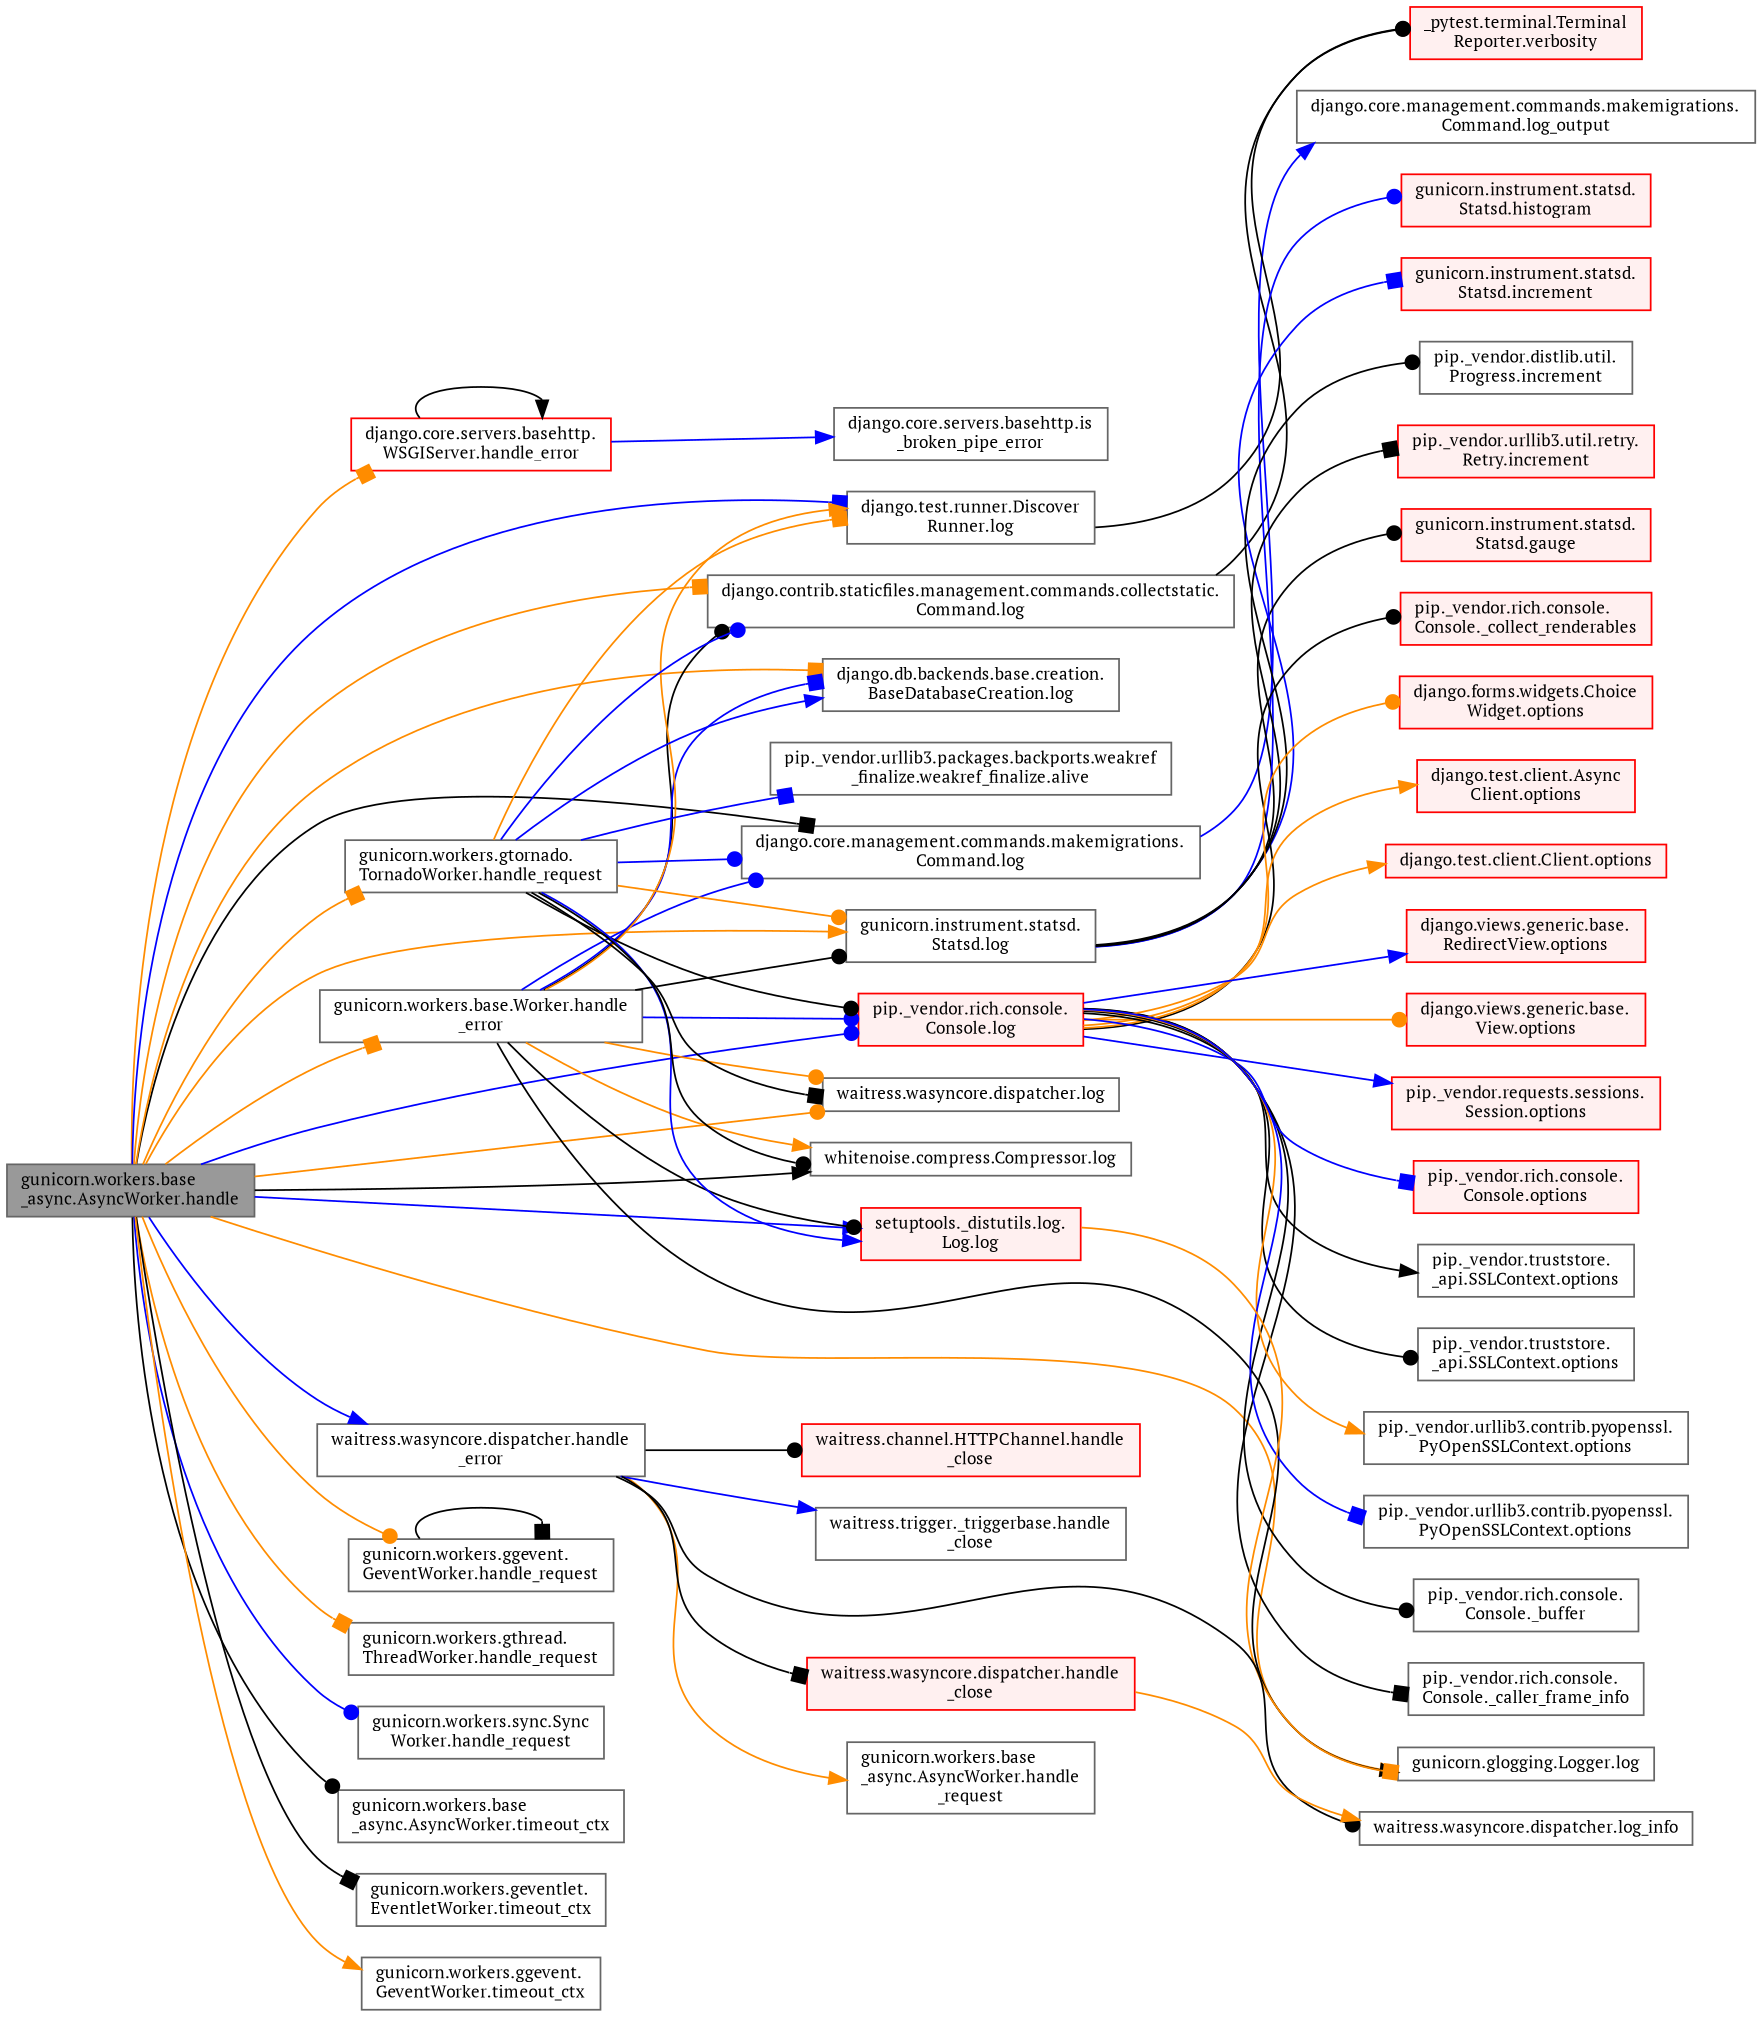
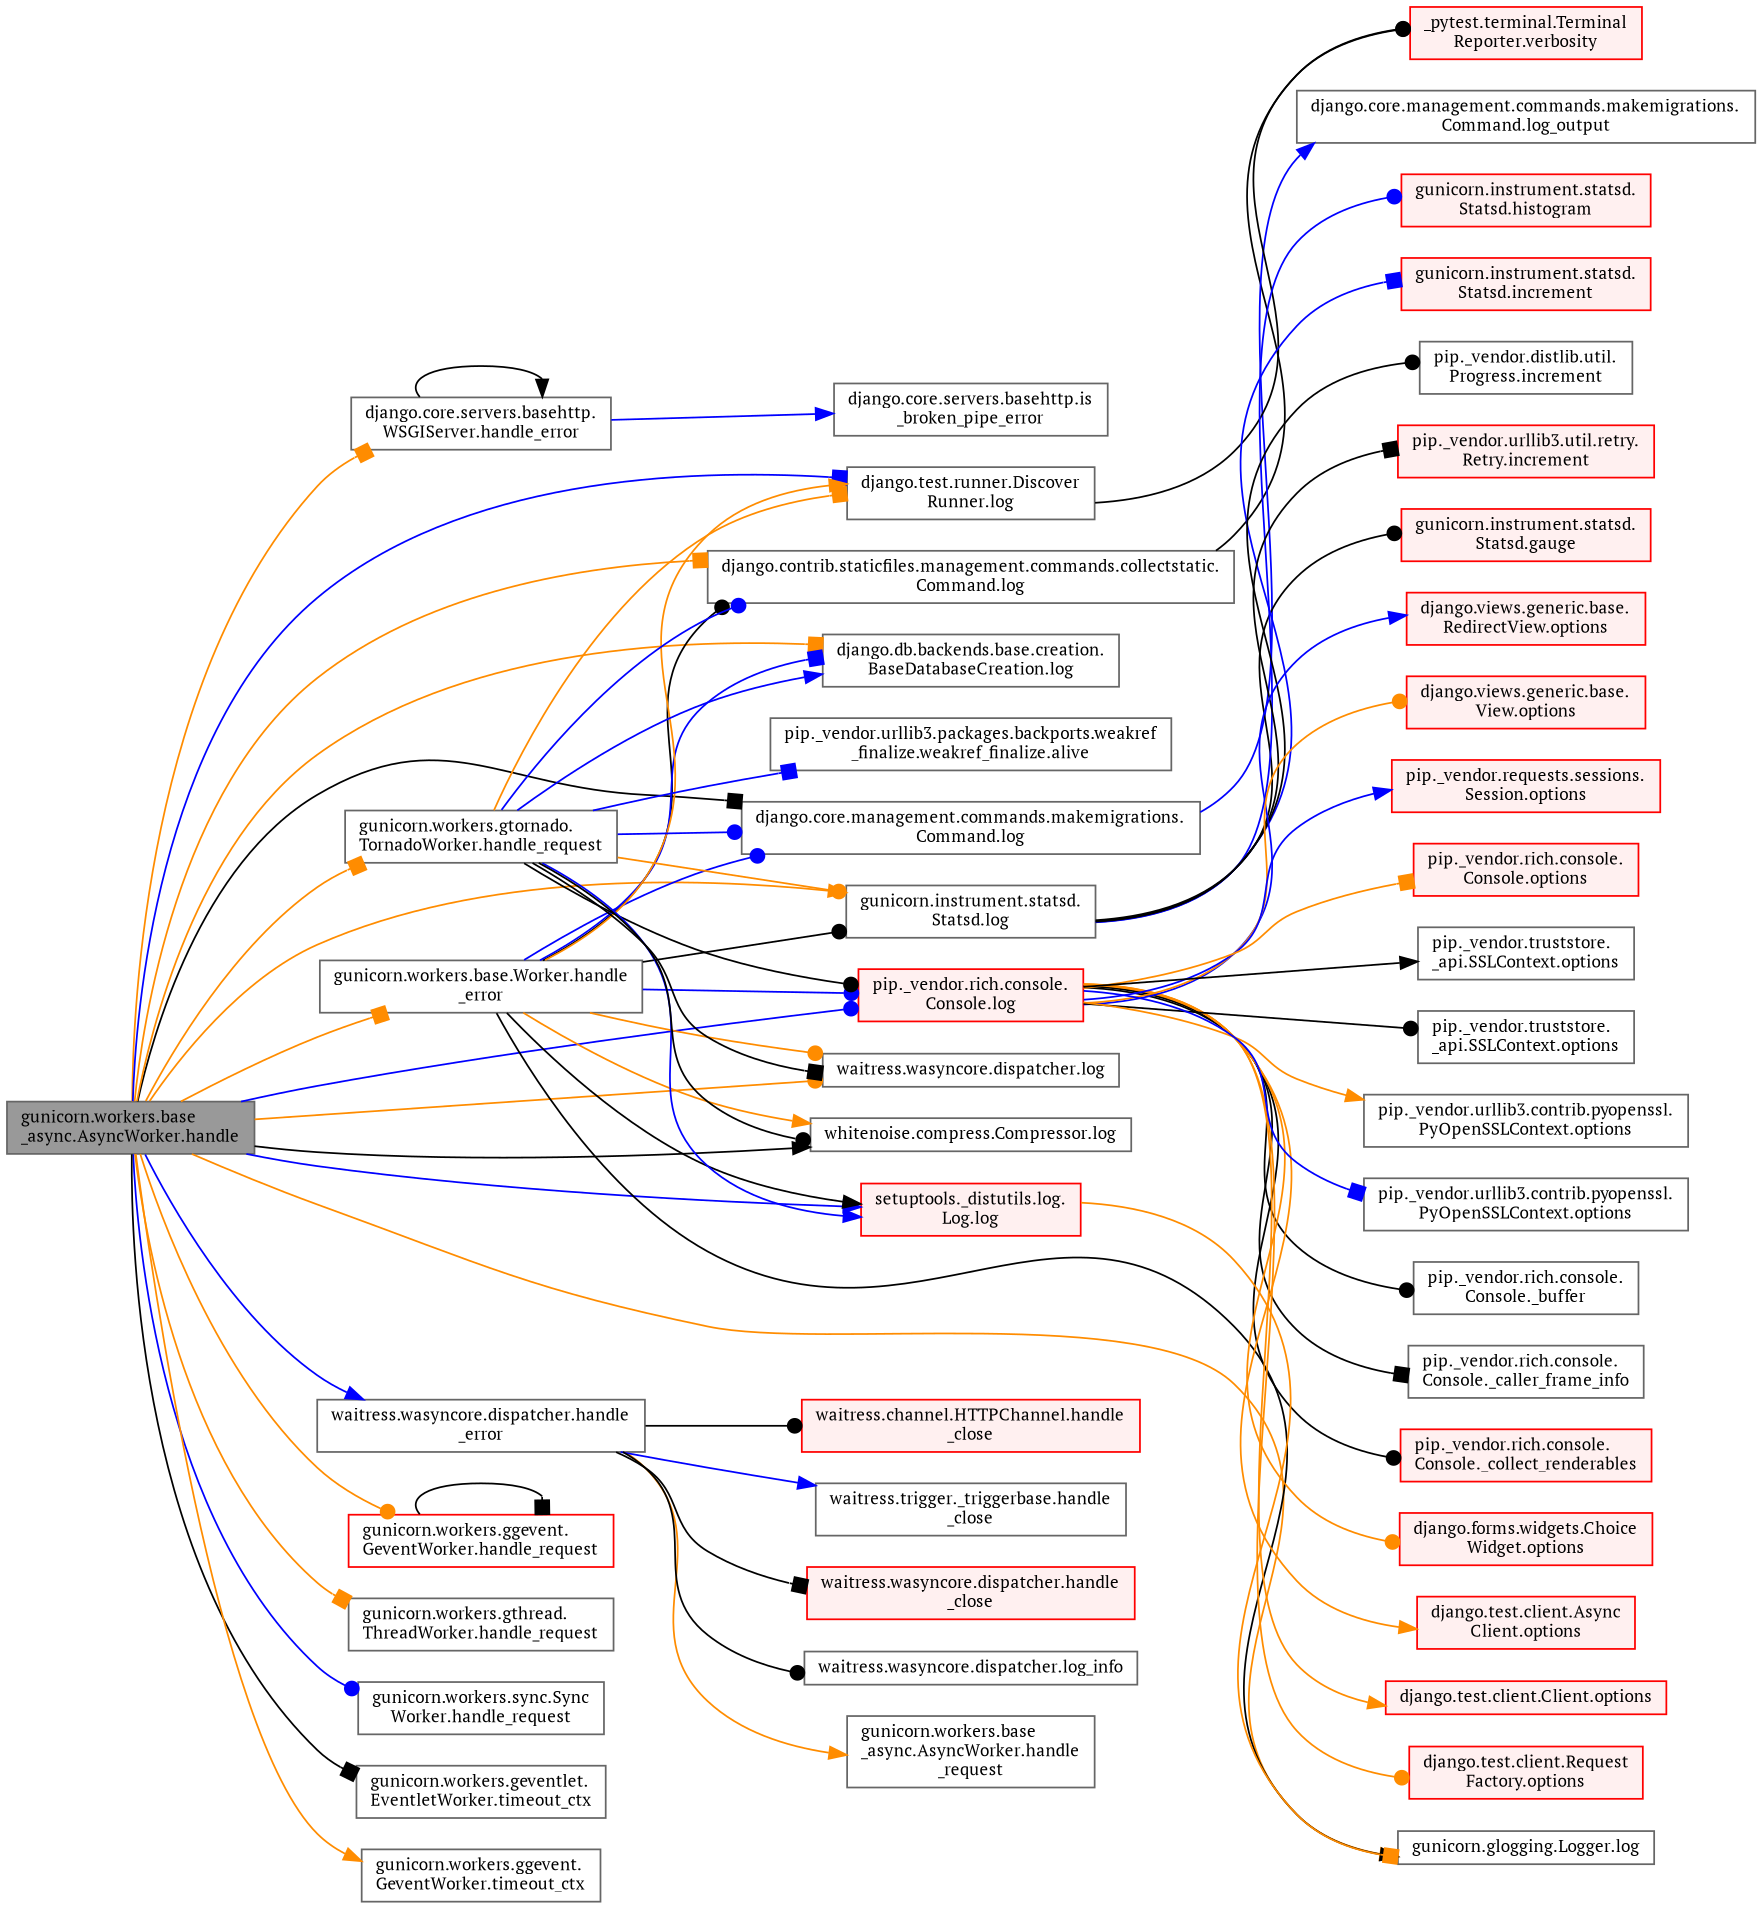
(481, 444) -> (481, 424)
(1300, 1147) -> (1265, 933)
(661, 1166) -> (658, 1139)
(481, 1565) -> (481, 1541)
(1250, 1738) -> none
none -> (1526, 1773)
(481, 1816) -> none
